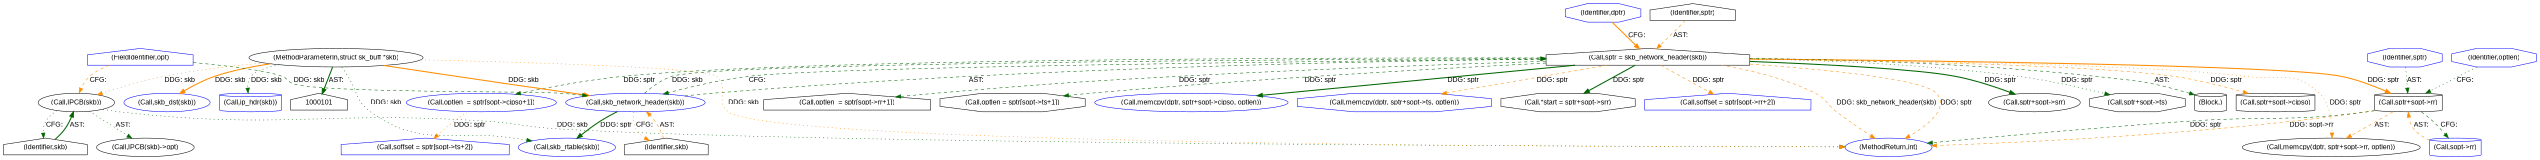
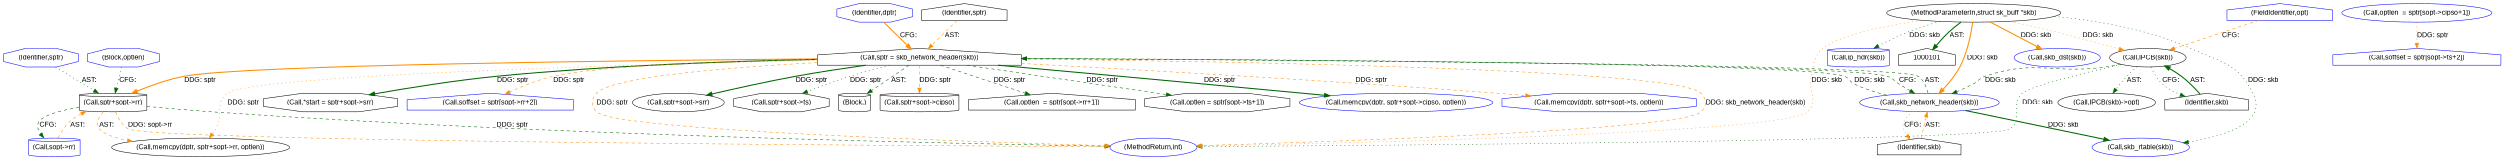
(2494, 58) -> (123, 58)
(1032, 61) -> none
(386, 90) -> (2036, 68)
(616, 125) -> (2063, 125)
